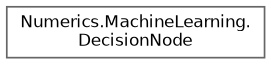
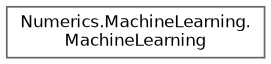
(136, 32) -> (136, 32)
